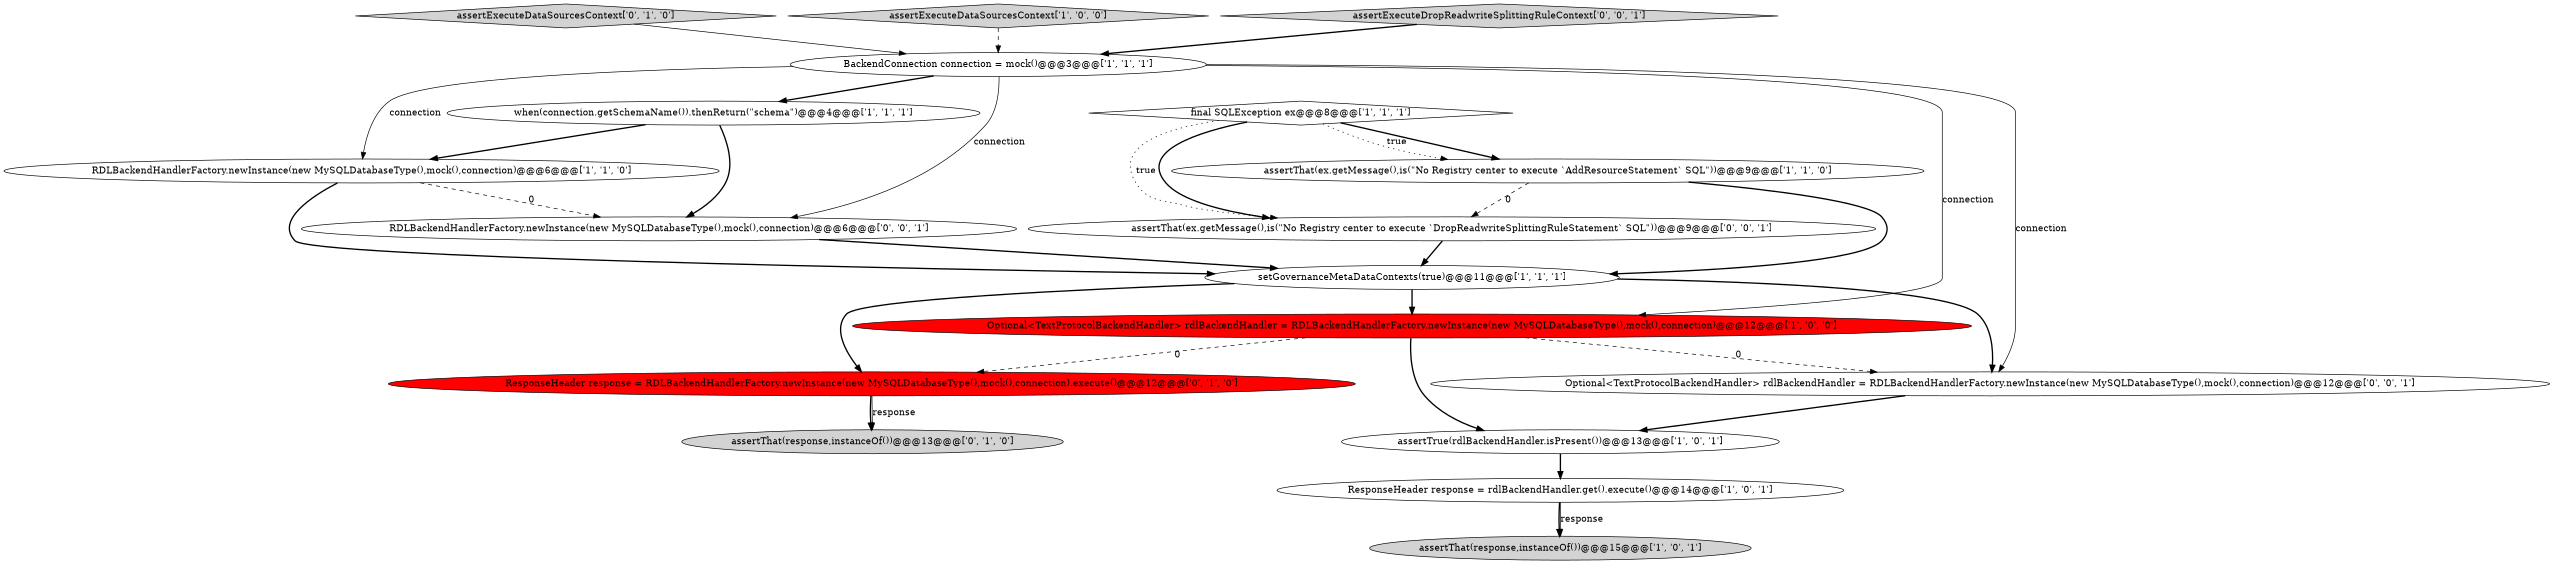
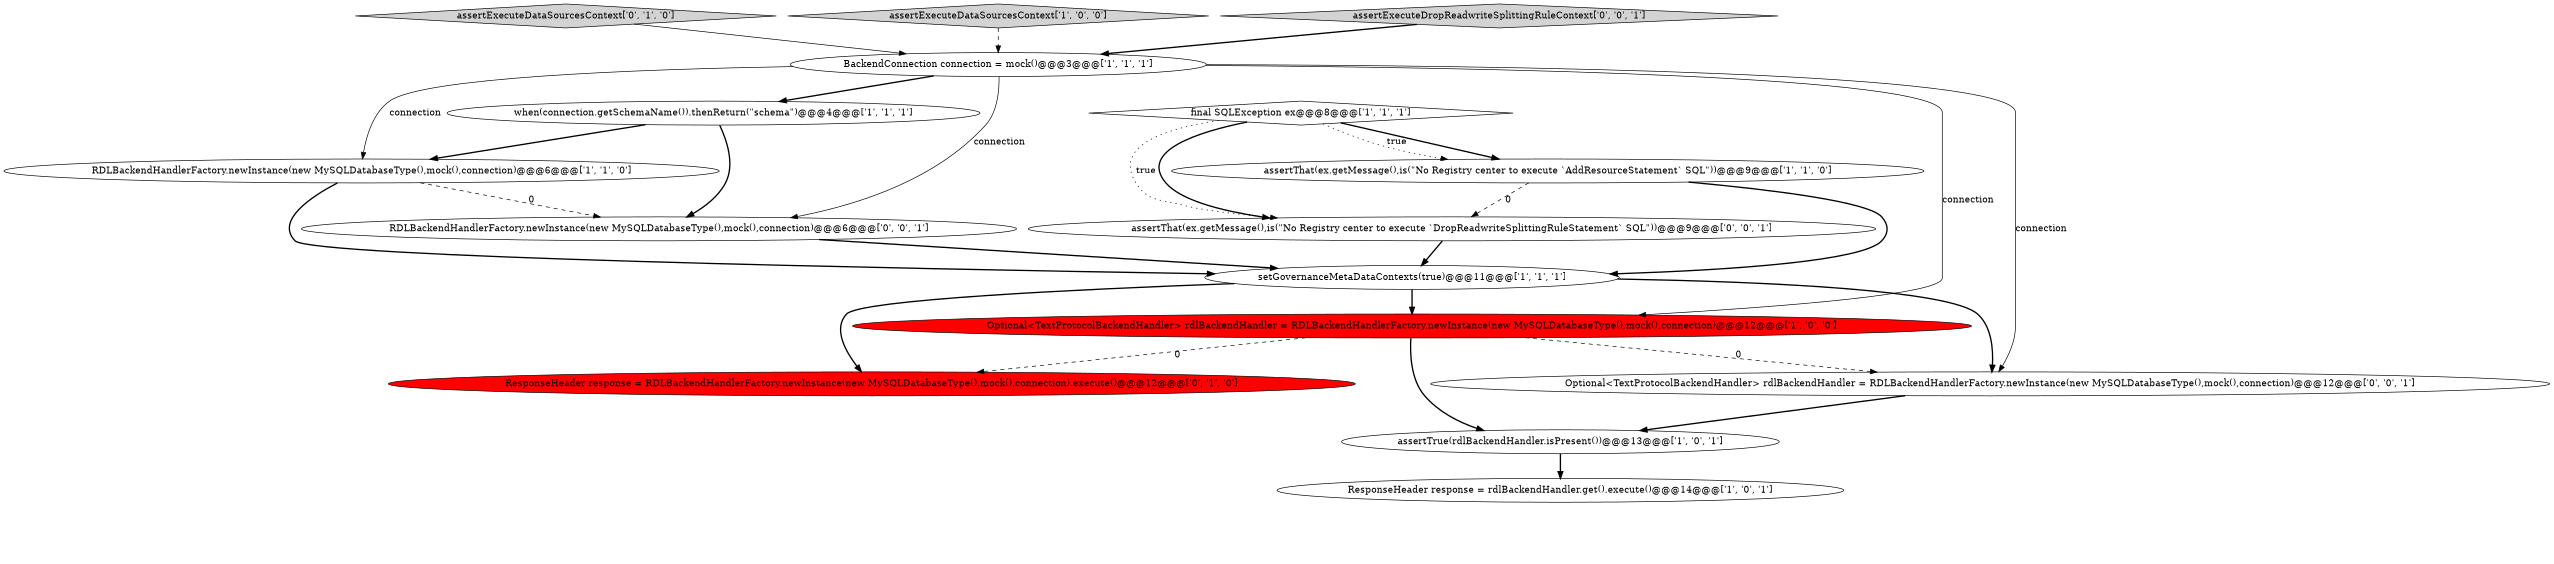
(873, 442) -> none
(1560, 548) -> none
